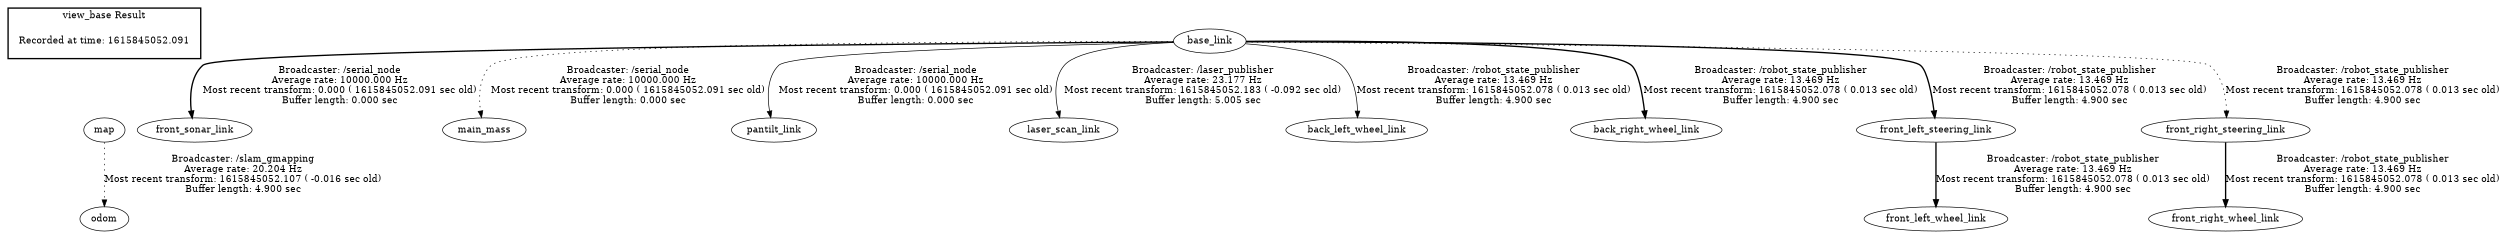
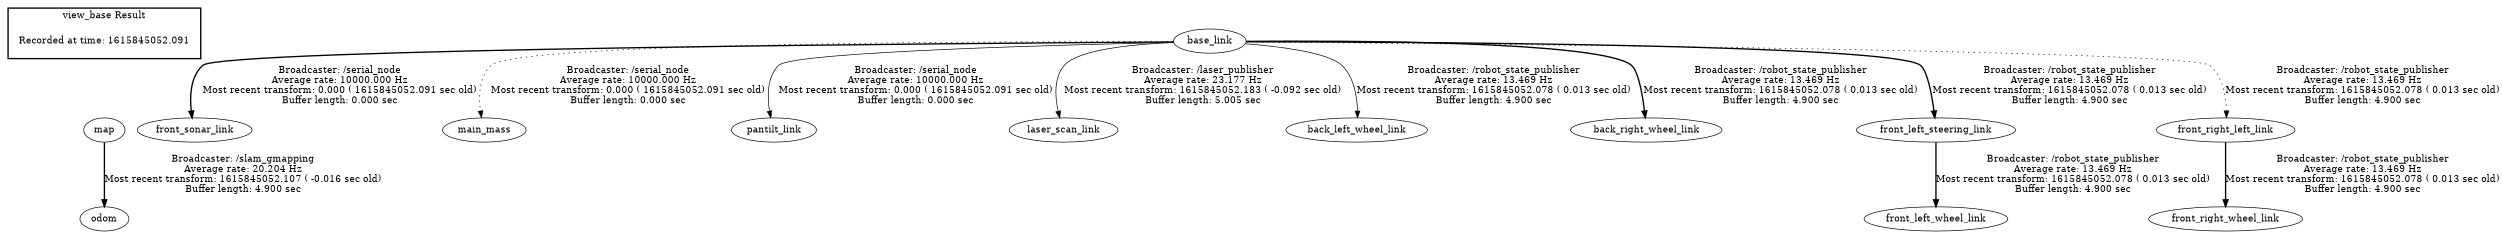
(2226, 130) -> (2226, 130)
(104, 171) -> (104, 171)
